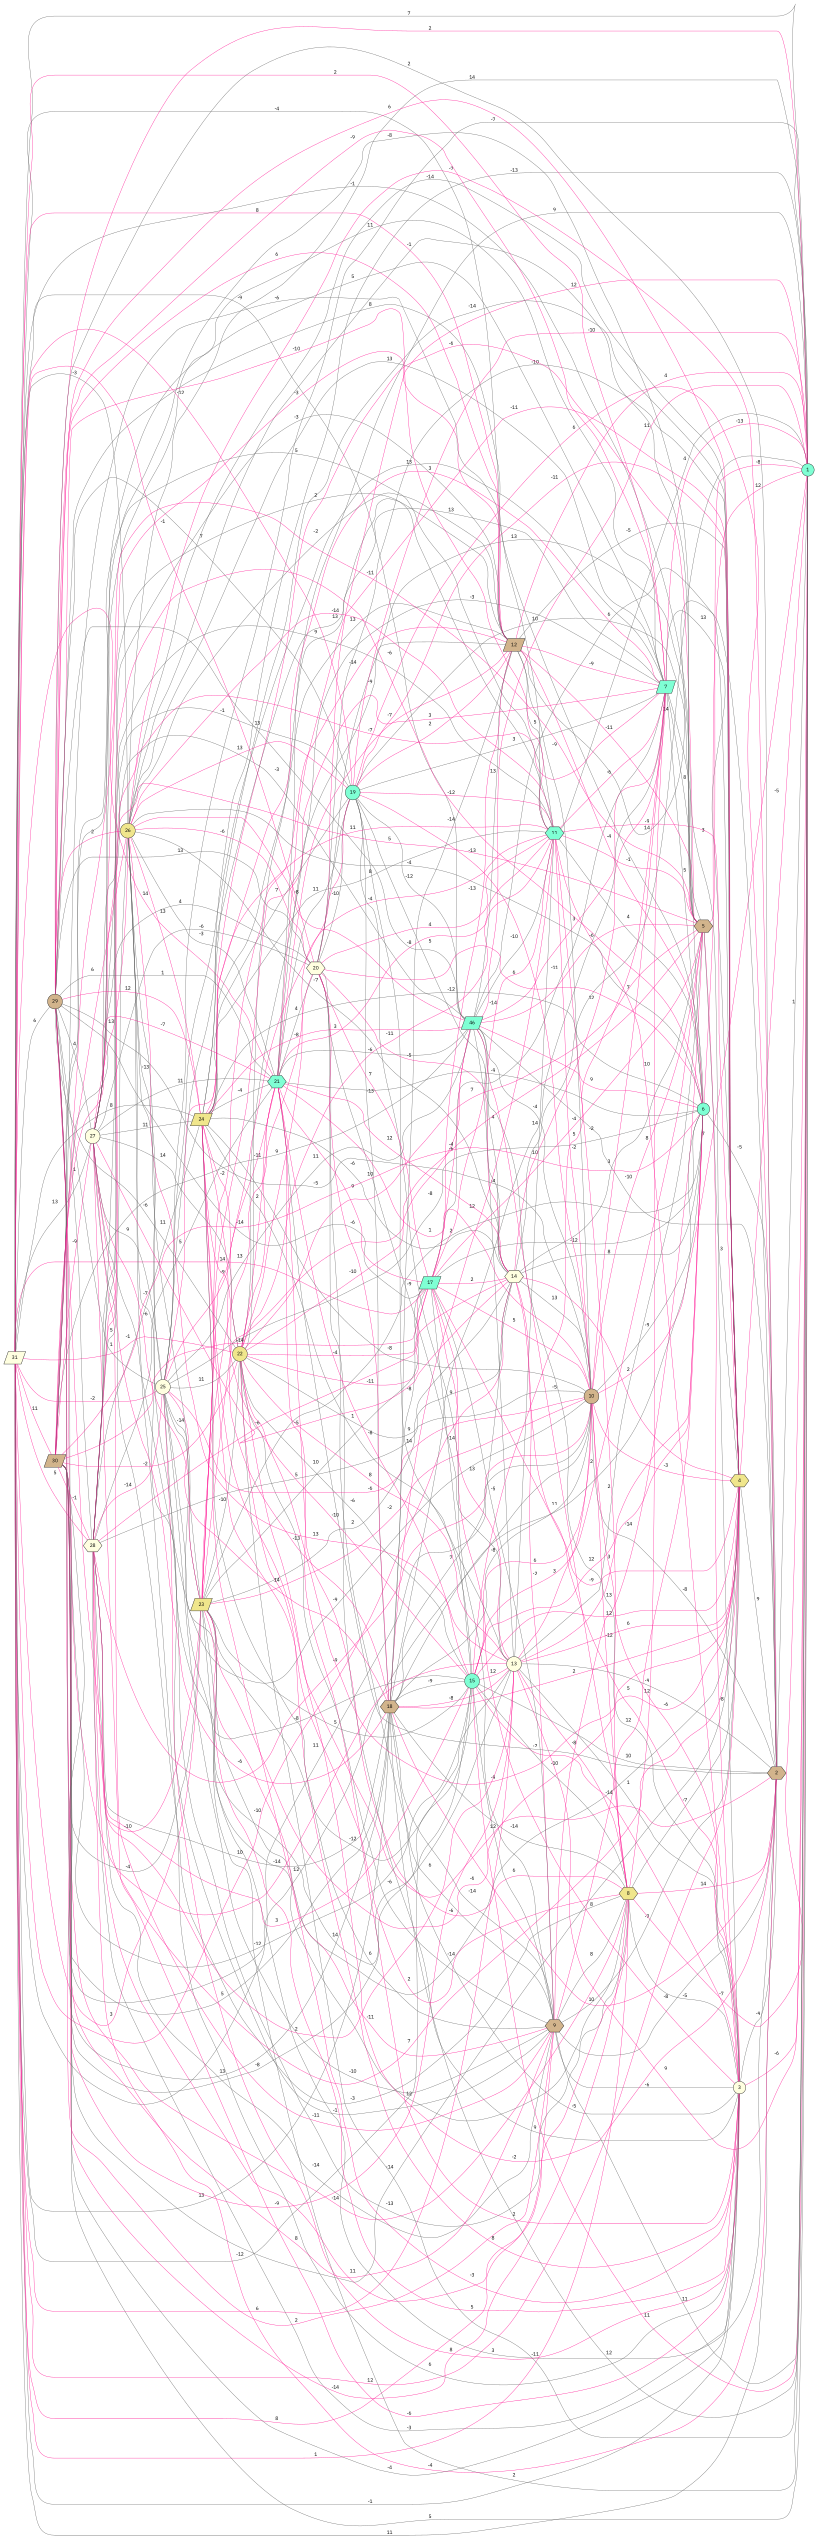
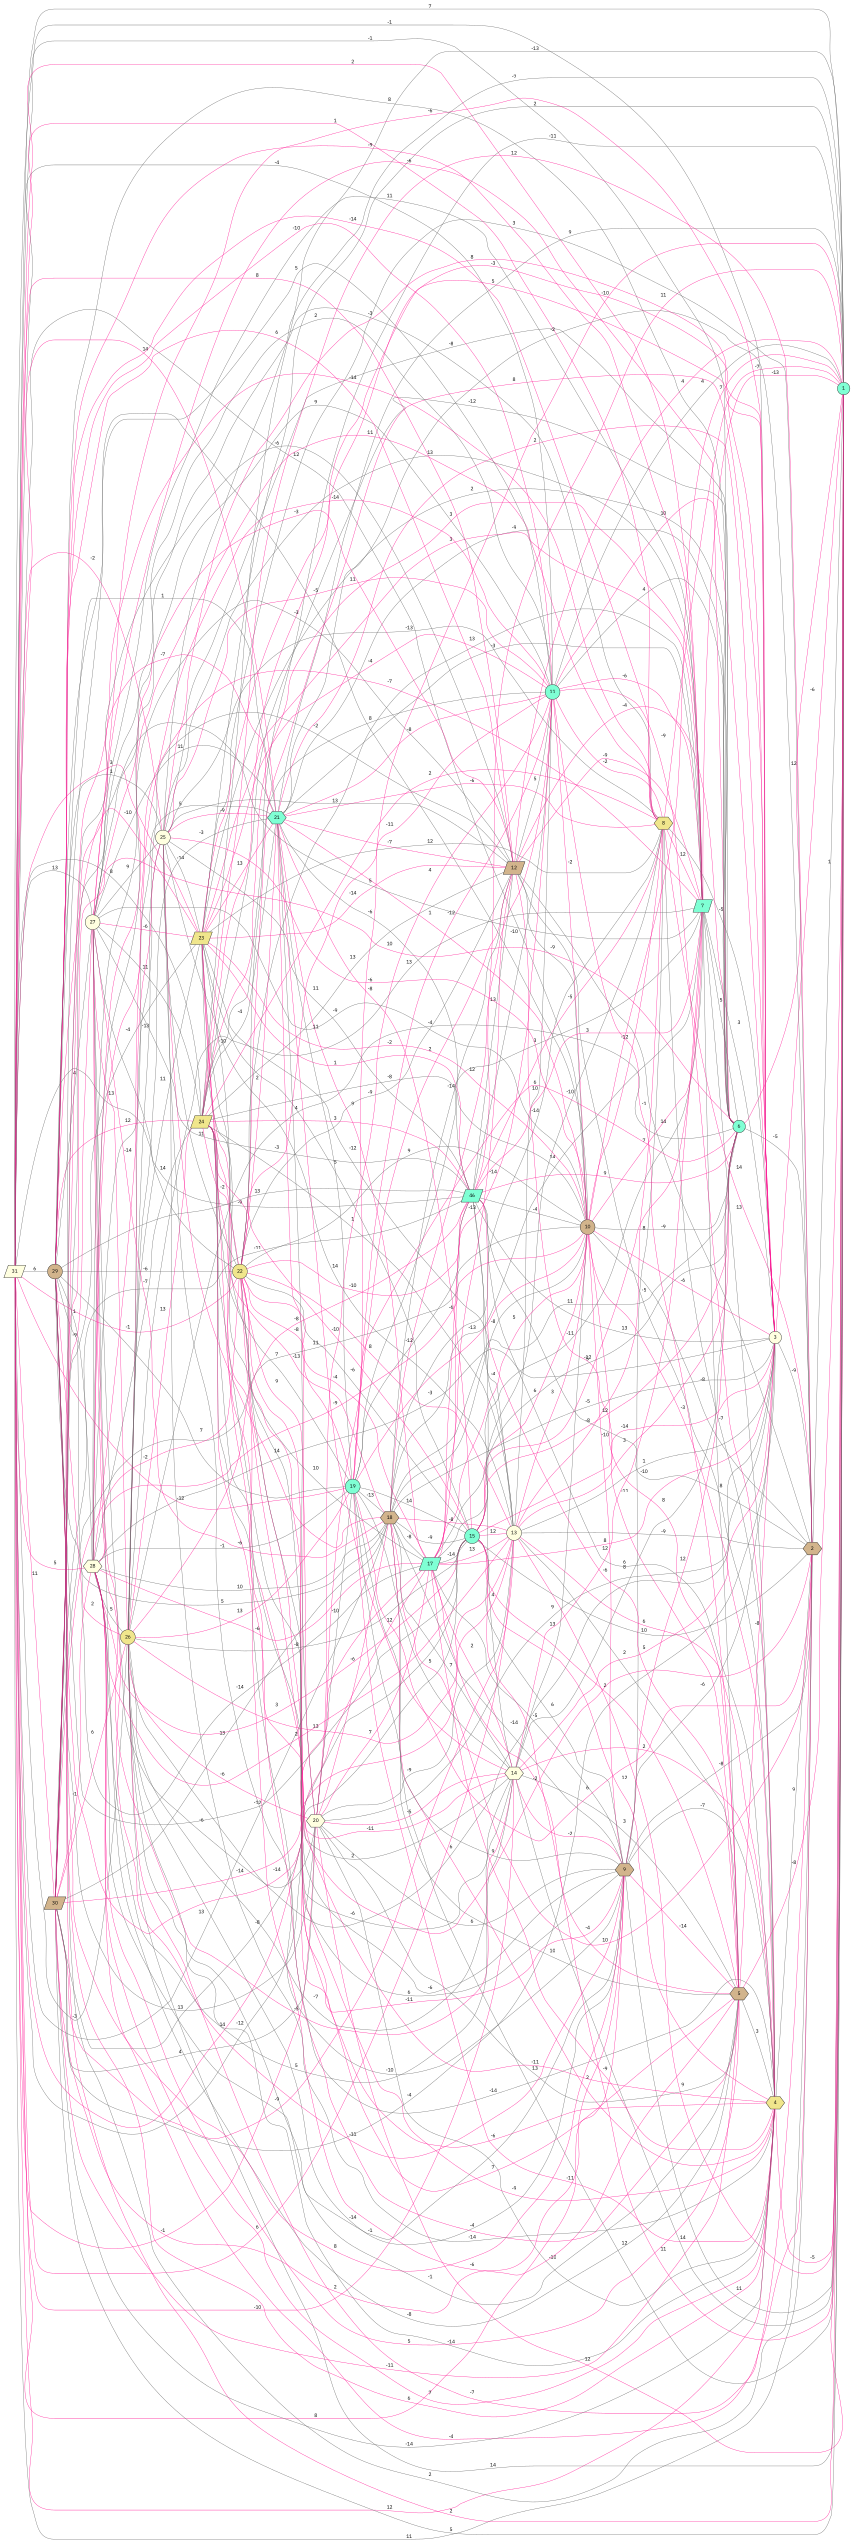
(554, 833) -> (553, 692)
none -> (353, 1064)
none -> (608, 1518)
